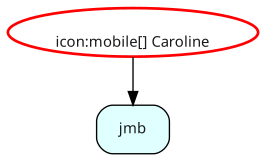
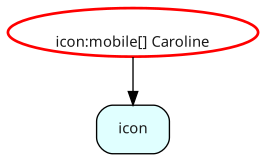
(133, 129) -> (133, 129)
